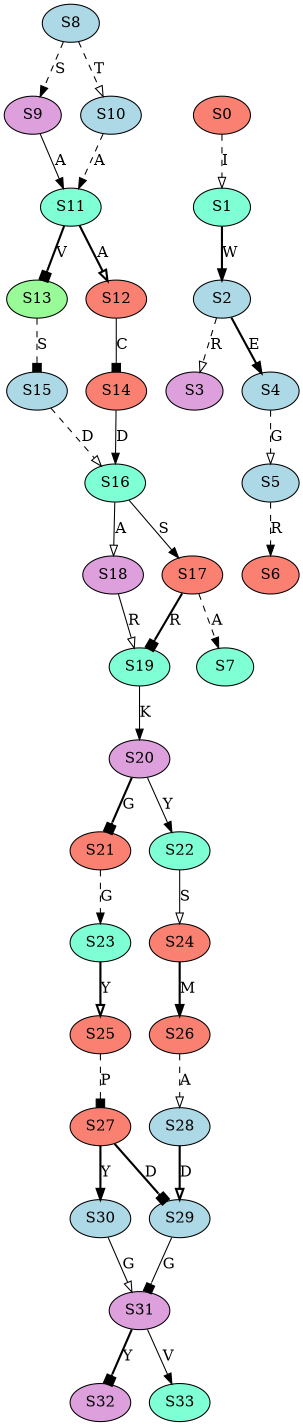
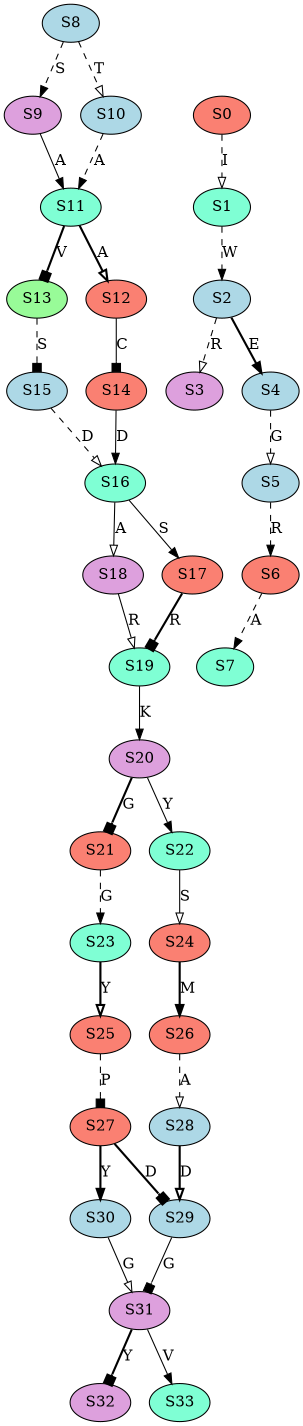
(222, 248) -> (222, 248)
(207, 616) -> (250, 616)
